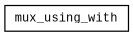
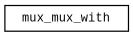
(67, 18) -> (67, 18)
